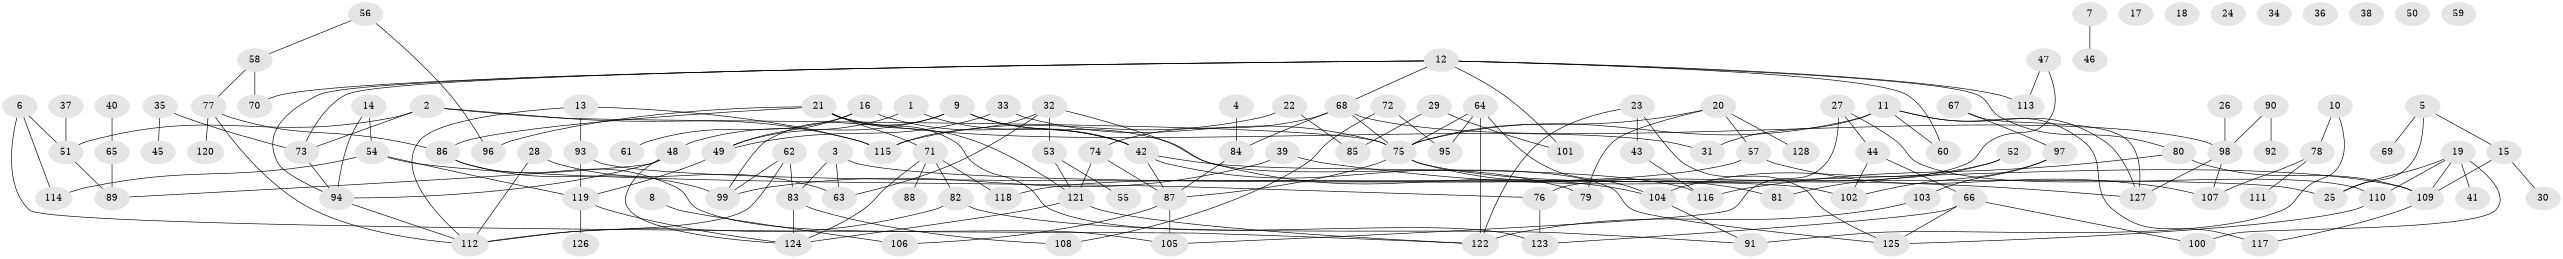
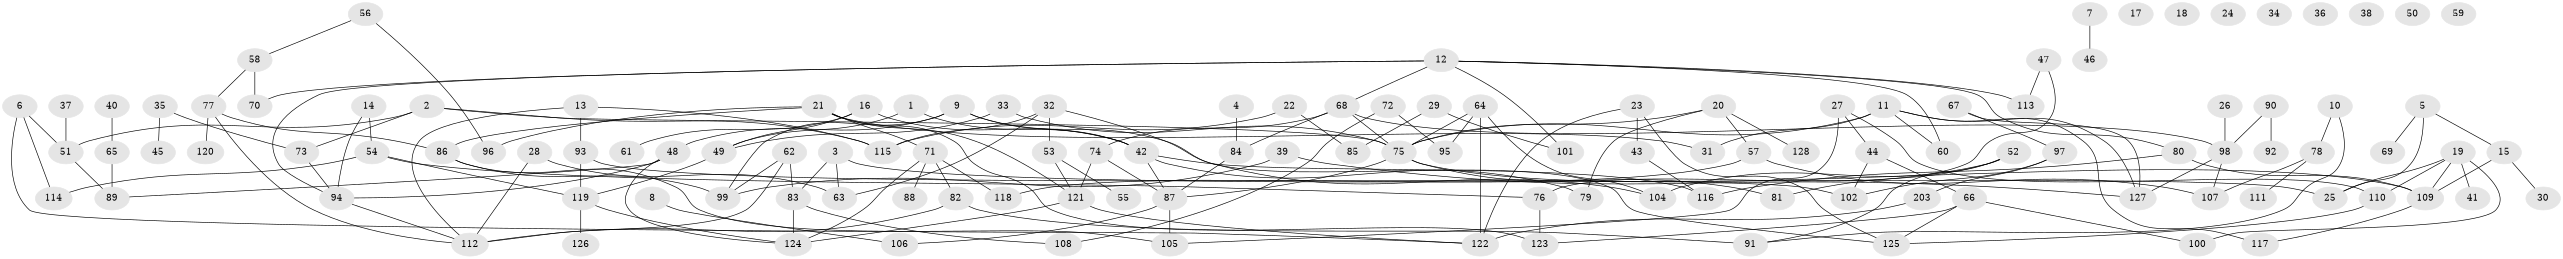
(853, 69) -> none
(1922, 198) -> (1922, 198)
(1704, 222) -> (1884, 201)
